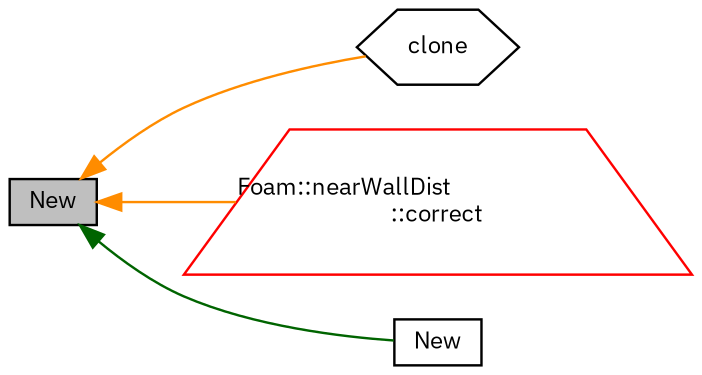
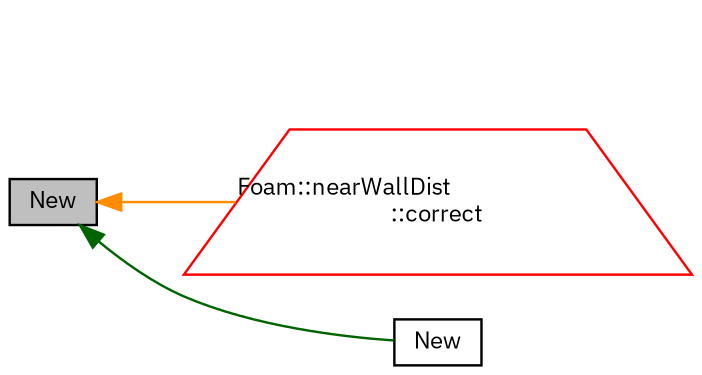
(438, 47) -> none
